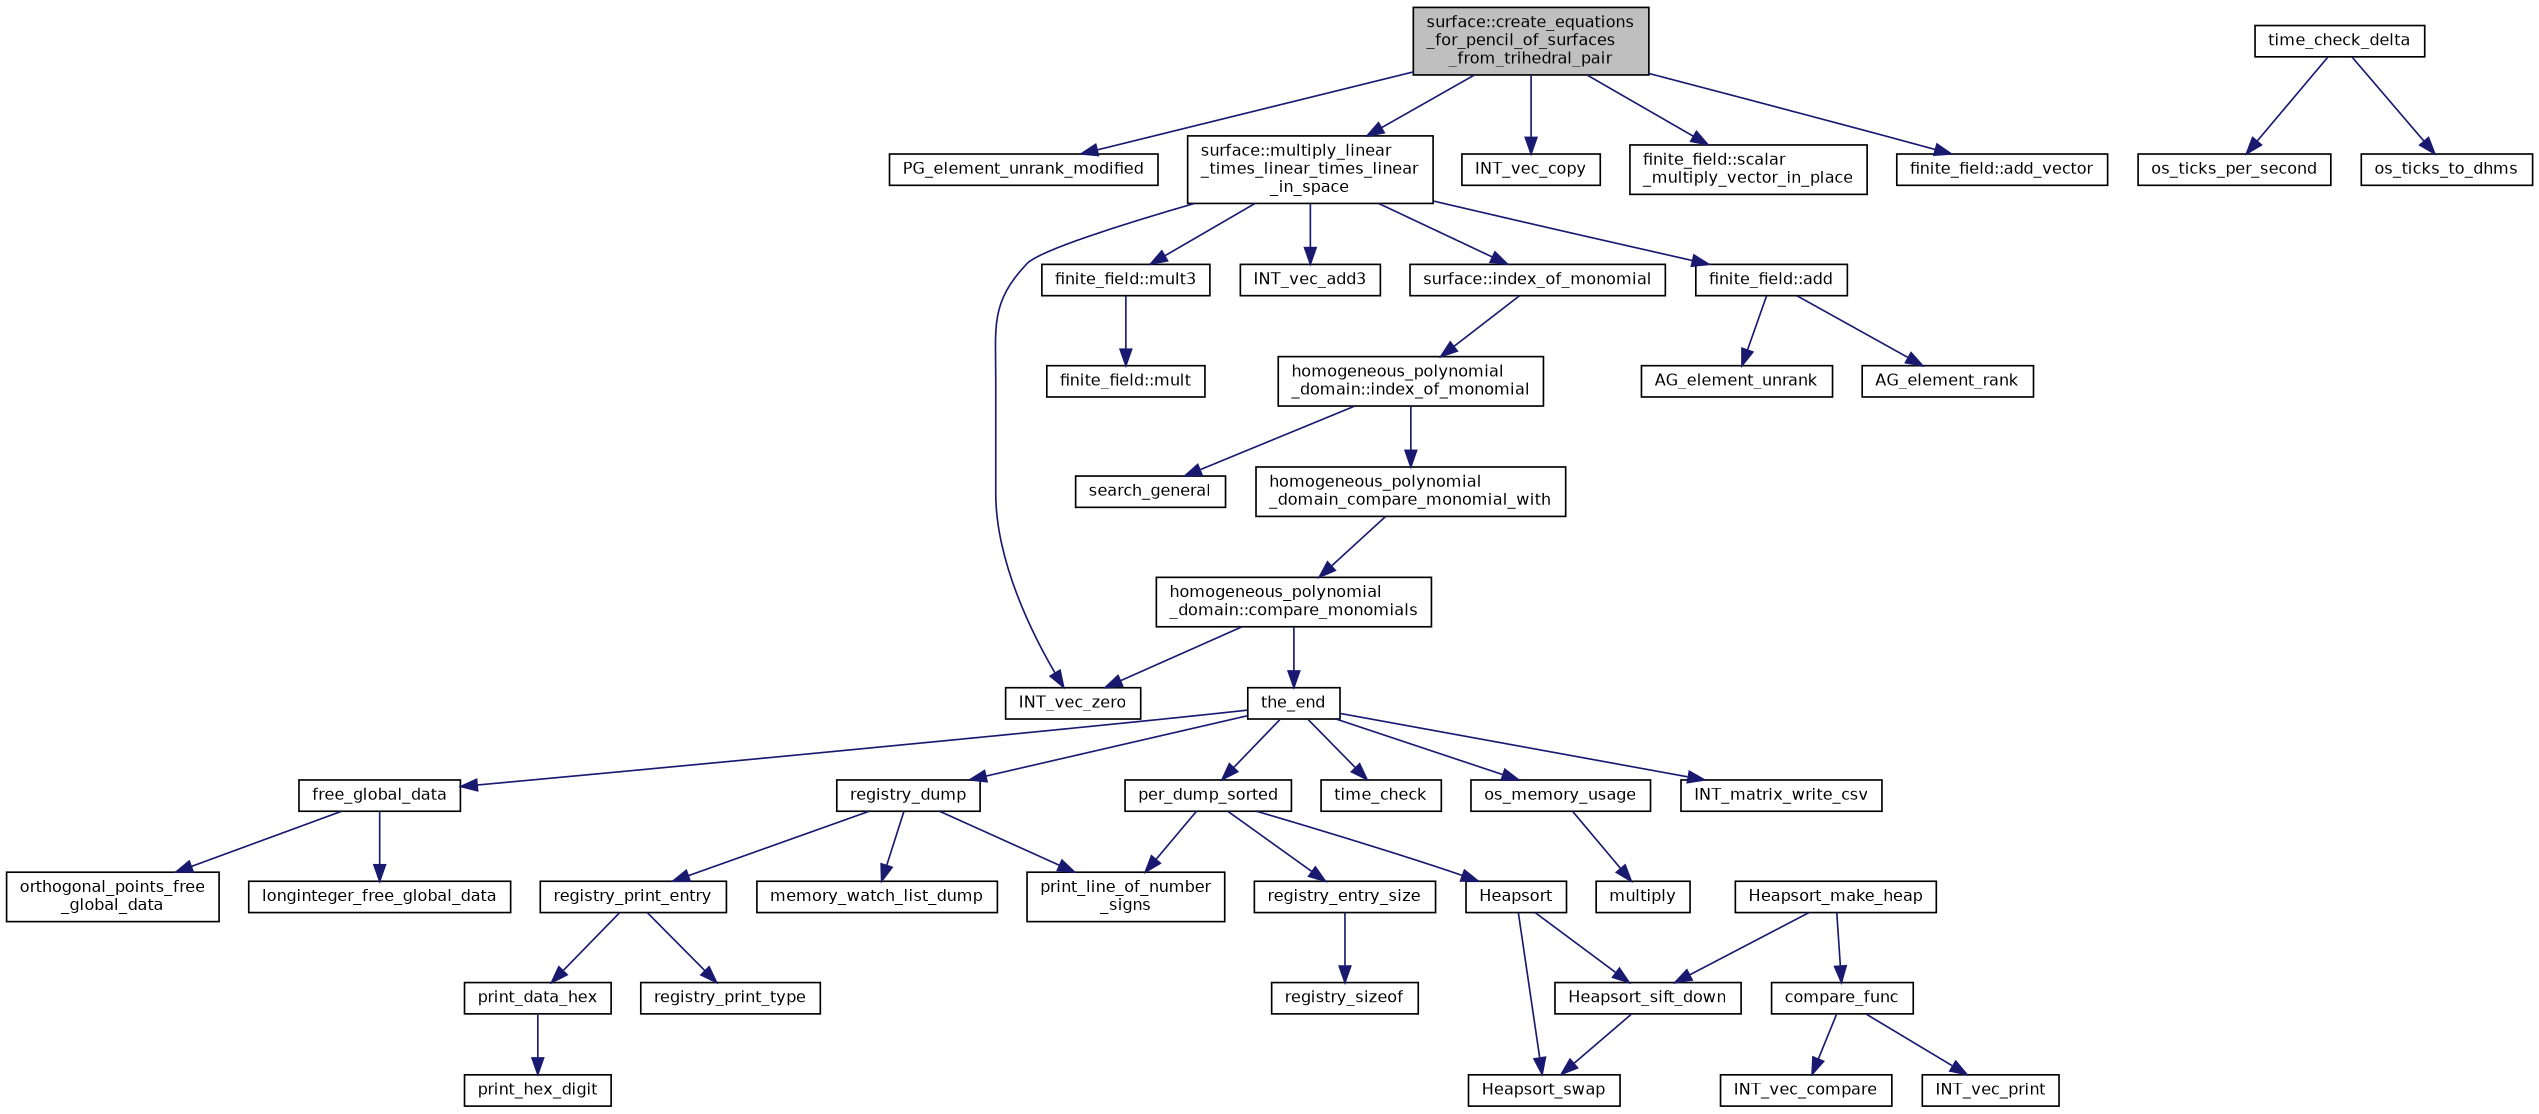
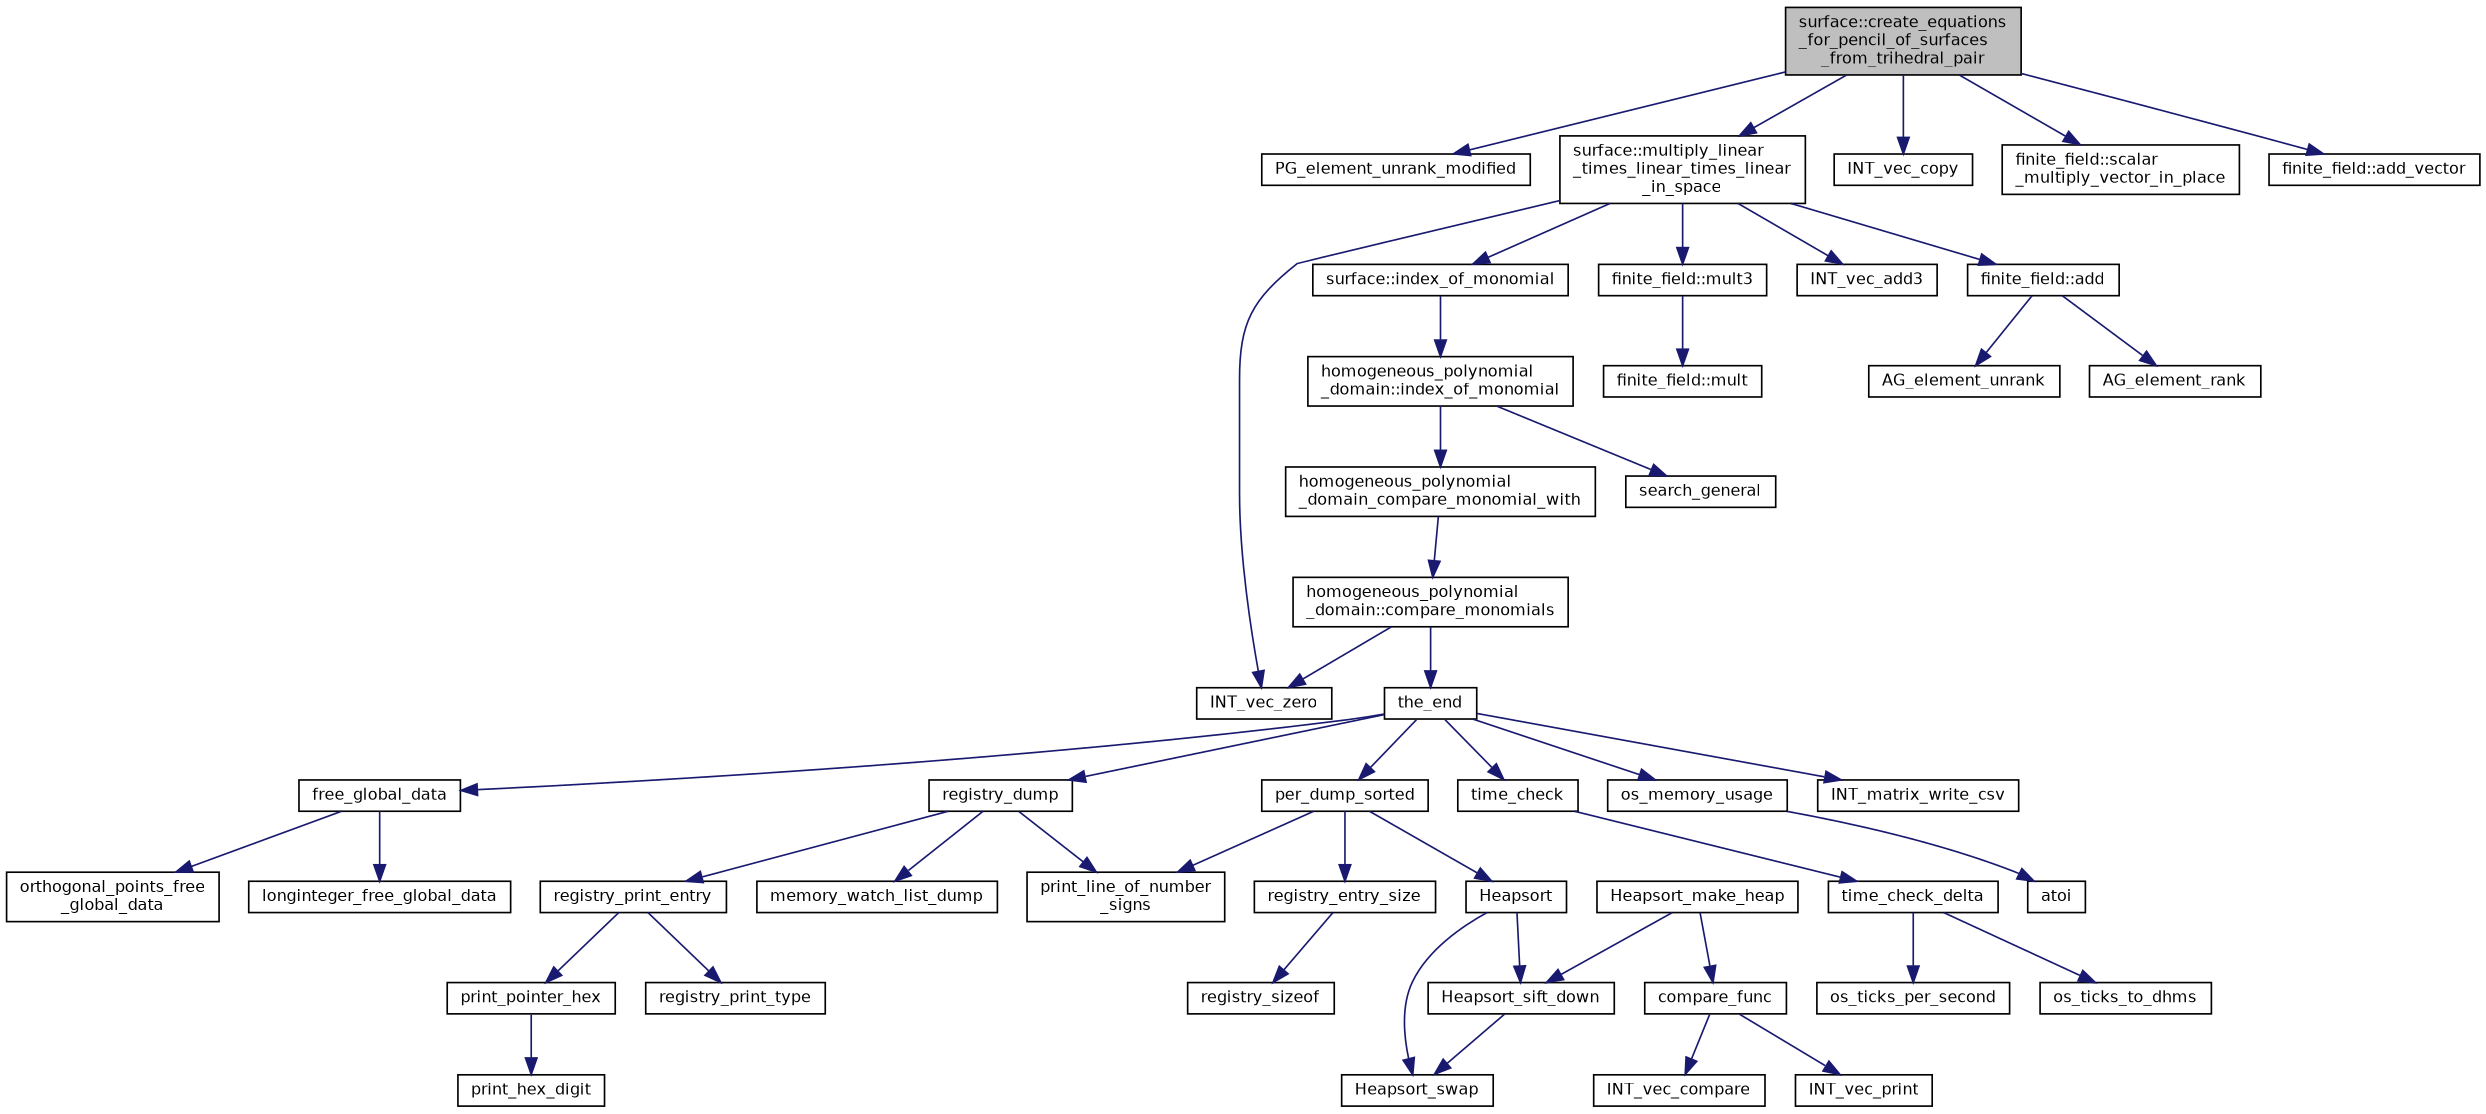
none -> (1708, 844)
(1643, 897) -> (2057, 897)
(538, 998) -> (531, 998)
